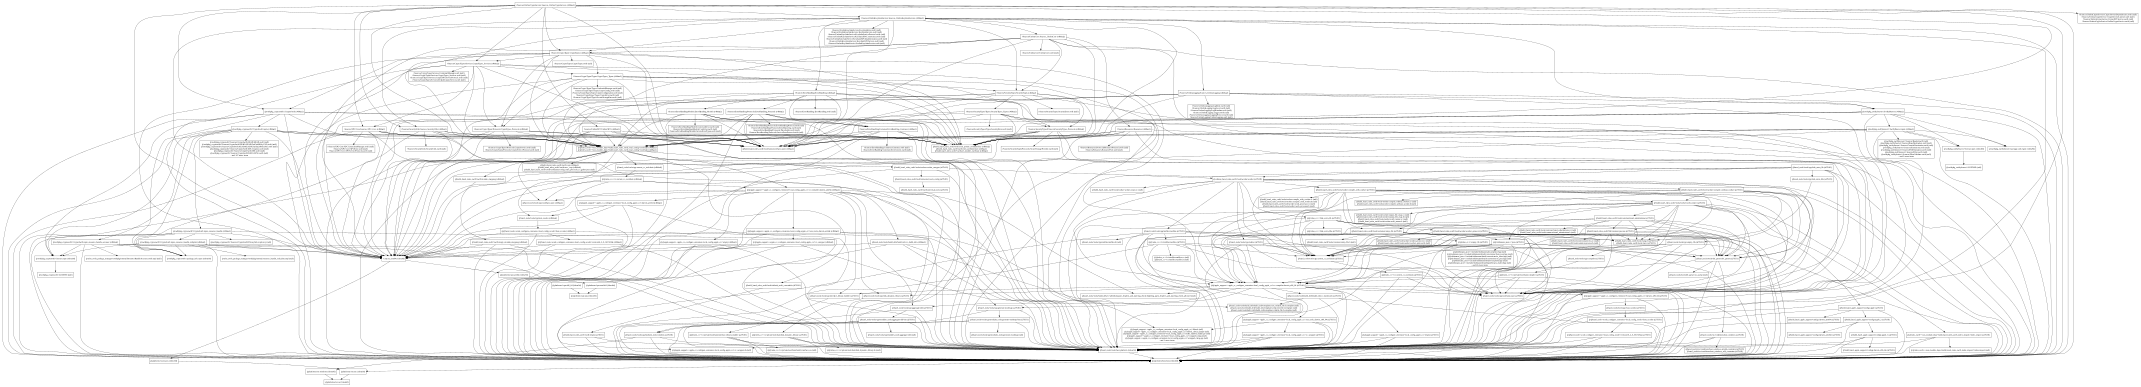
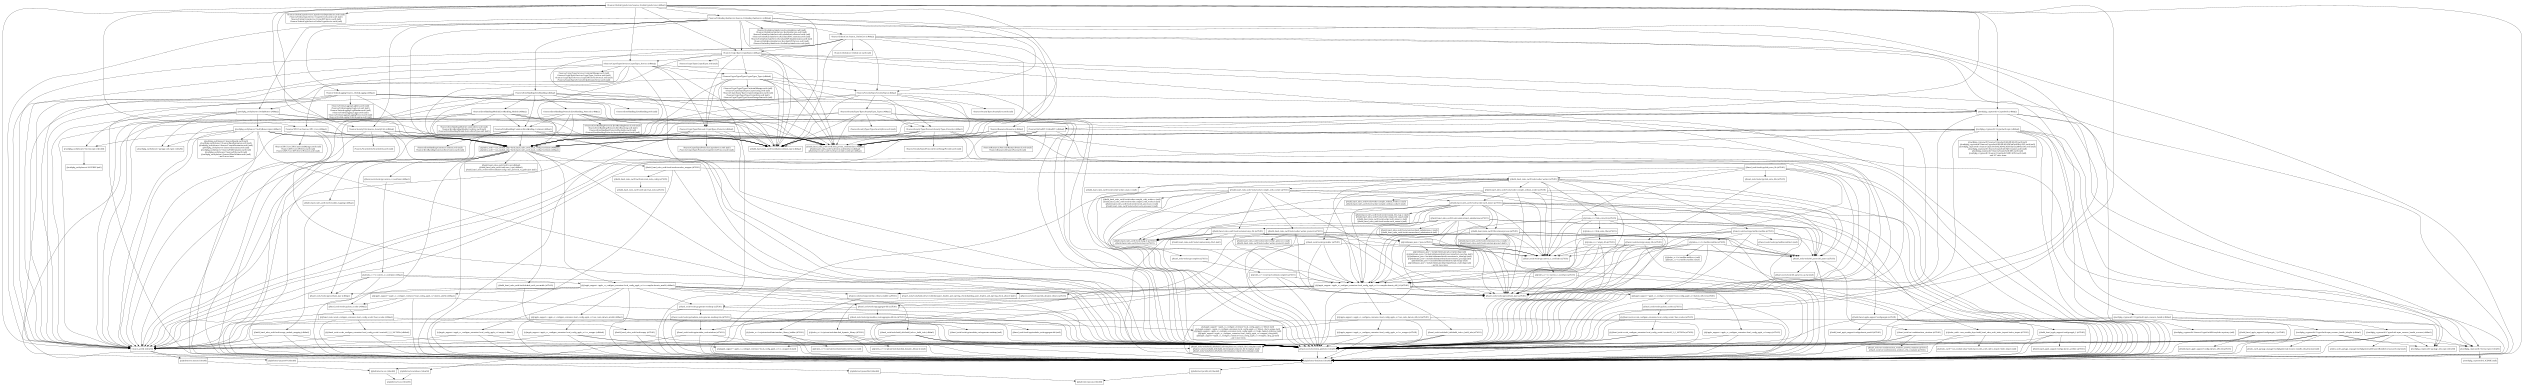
(1238, 179) -> (1533, 179)
(1870, 327) -> none
none -> (1262, 366)
